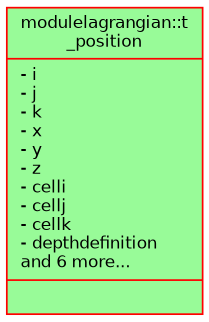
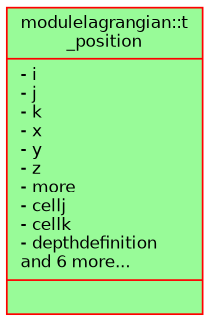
(44, 187) -> (49, 187)
